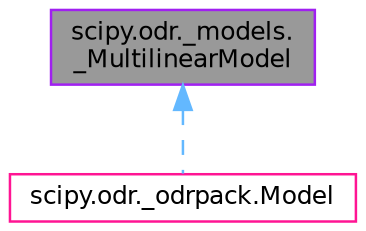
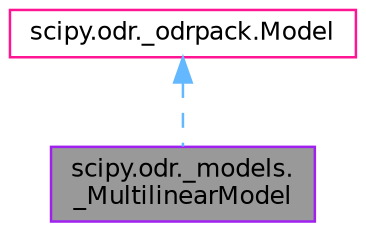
(183, 142) -> (183, 115)
